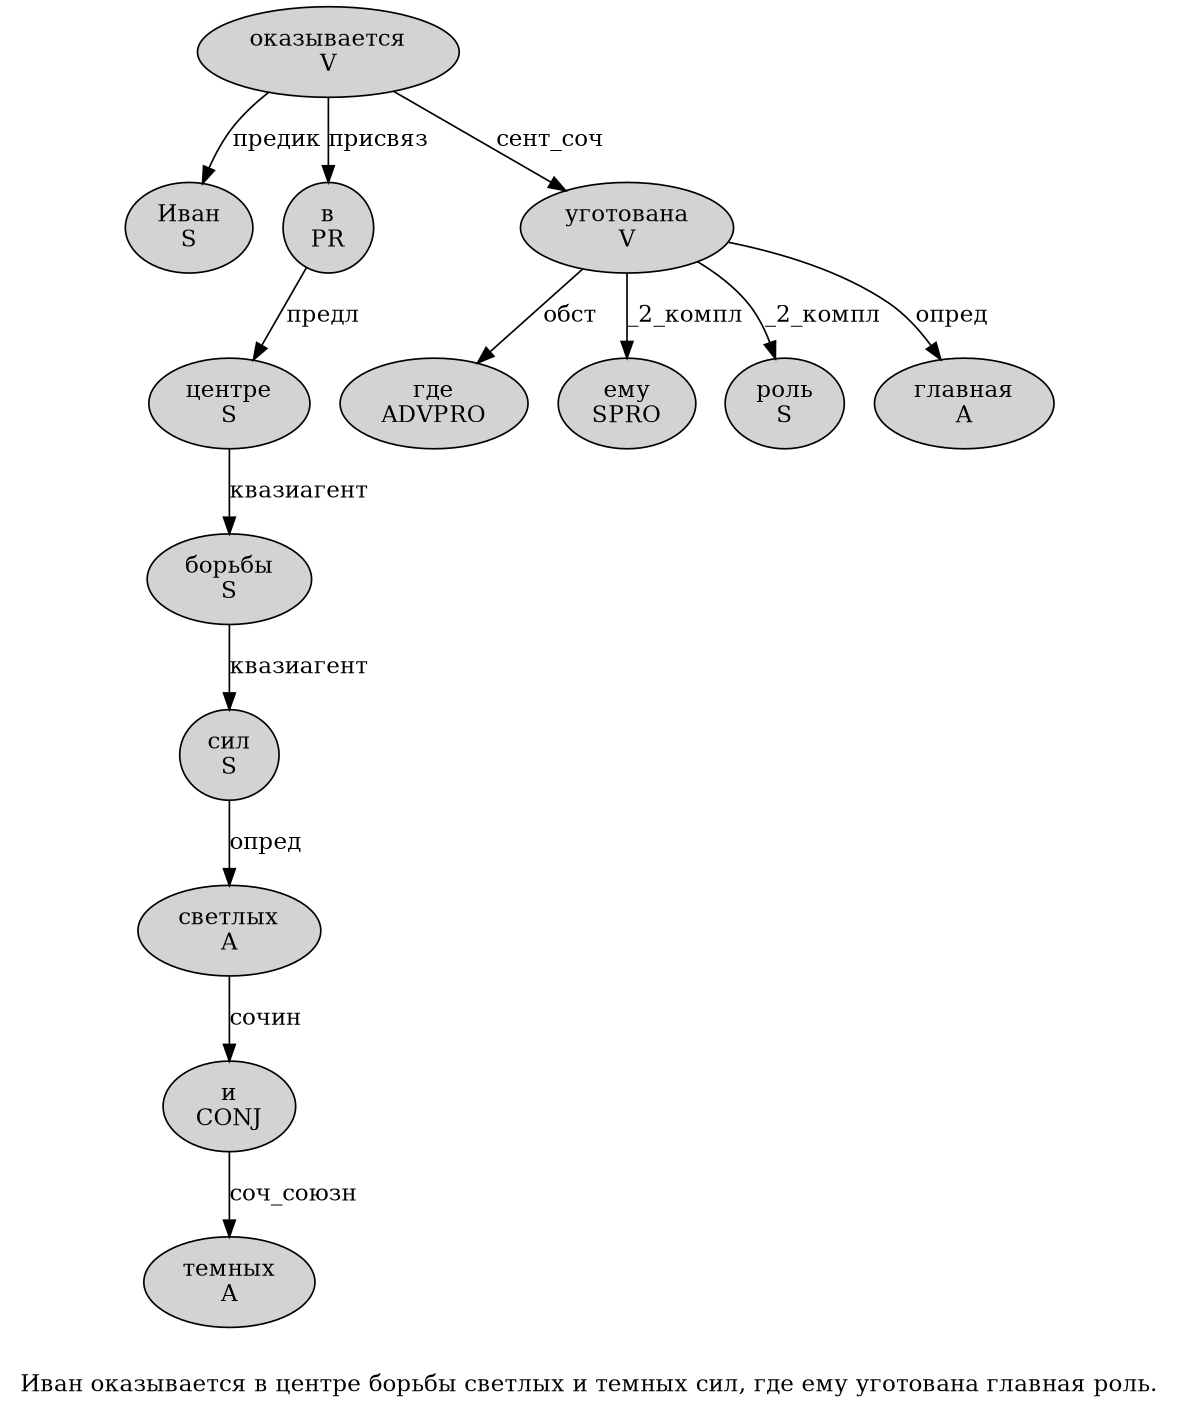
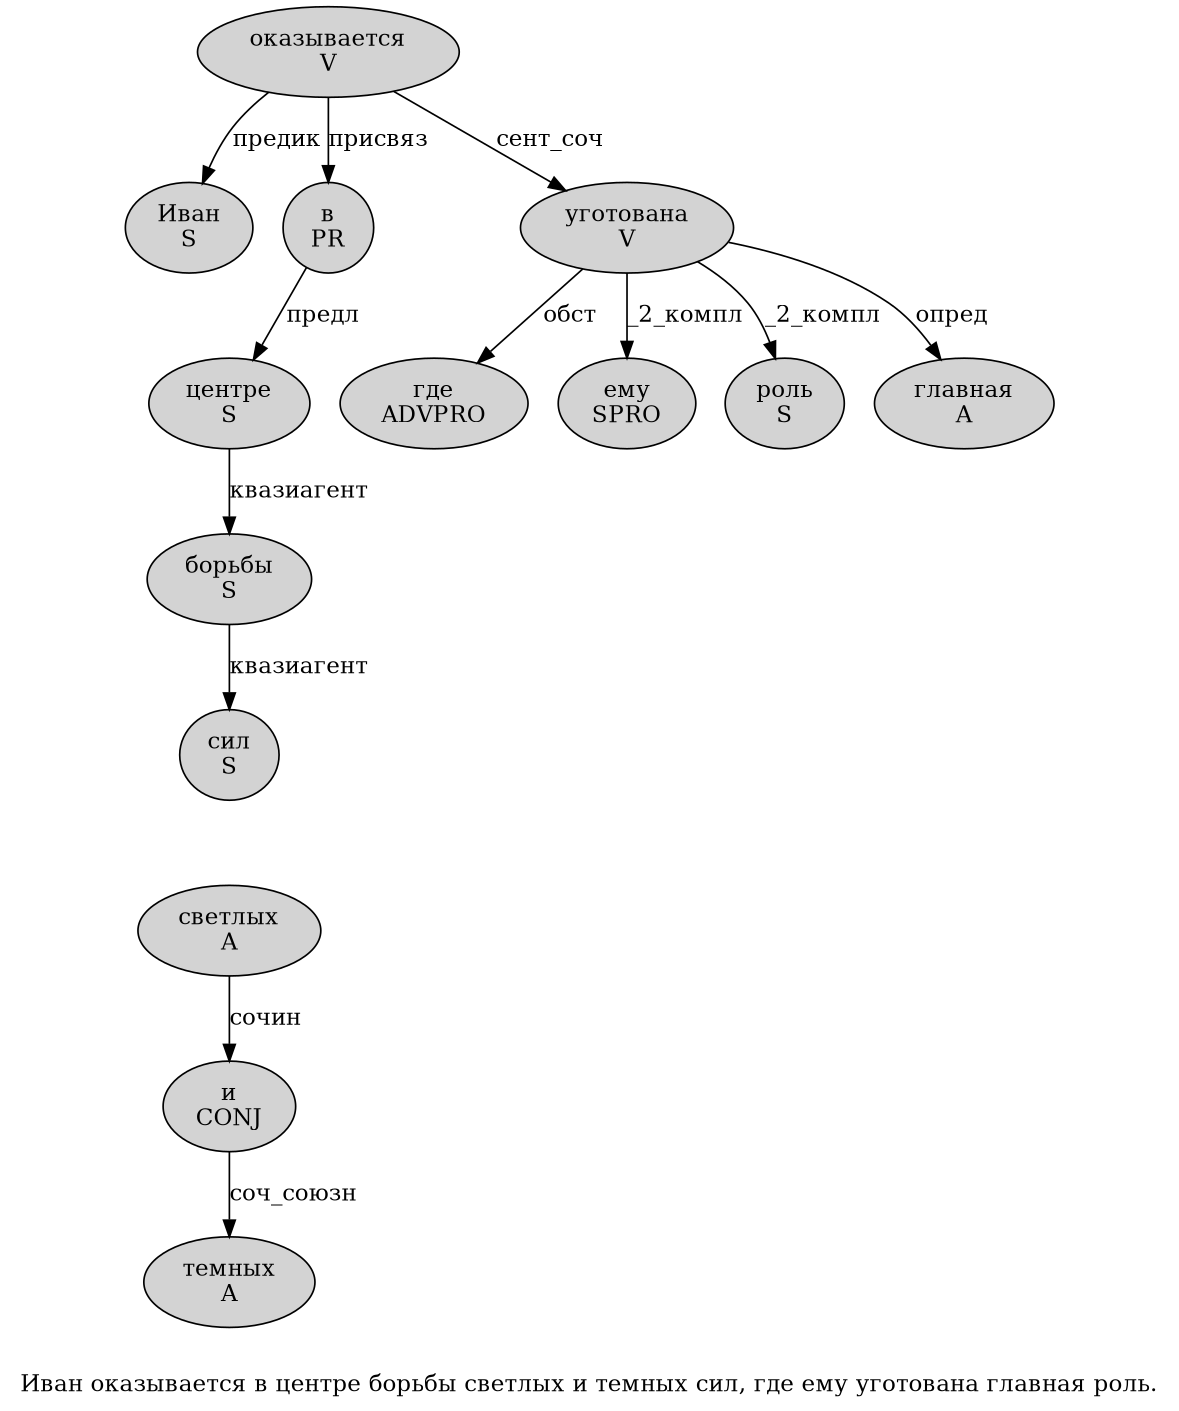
(229, 834) -> none
